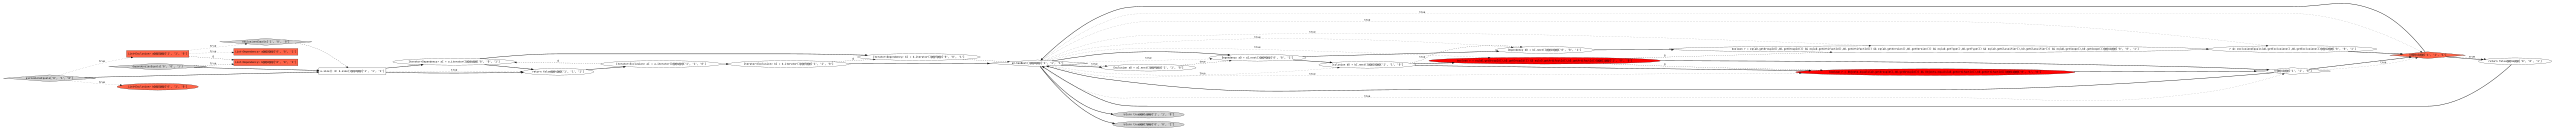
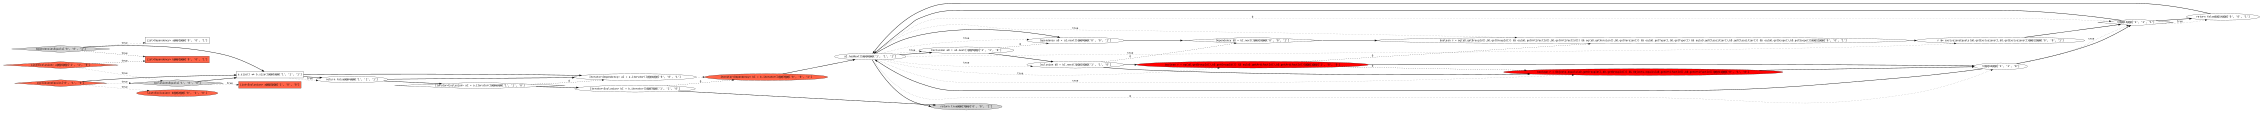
(1422, 12) -> (1253, 17)
(1278, 39) -> none
(1545, 50) -> (1253, 40)
(323, 51) -> (216, 80)
(266, 52) -> (177, 40)
(210, 53) -> (121, 45)
(158, 54) -> (61, 65)
(673, 54) -> (700, 77)
(2428, 55) -> (2136, 22)
(213, 57) -> (125, 61)
(919, 57) -> (766, 77)
(1422, 57) -> (1130, 57)
(985, 61) -> (818, 67)
(1312, 61) -> (1020, 57)
(1203, 62) -> (1020, 44)
(1038, 63) -> (870, 57)
(661, 64) -> (480, 86)
(918, 64) -> (806, 98)
(94, 65) -> (118, 83)
(508, 67) -> (480, 78)
(2293, 71) -> (2001, 66)
(50, 78) -> (61, 83)
none -> (270, 85)
(1367, 96) -> (1130, 96)
(1149, 115) -> none
